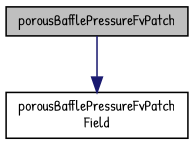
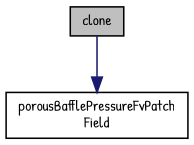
(97, 21) -> (97, 21)
